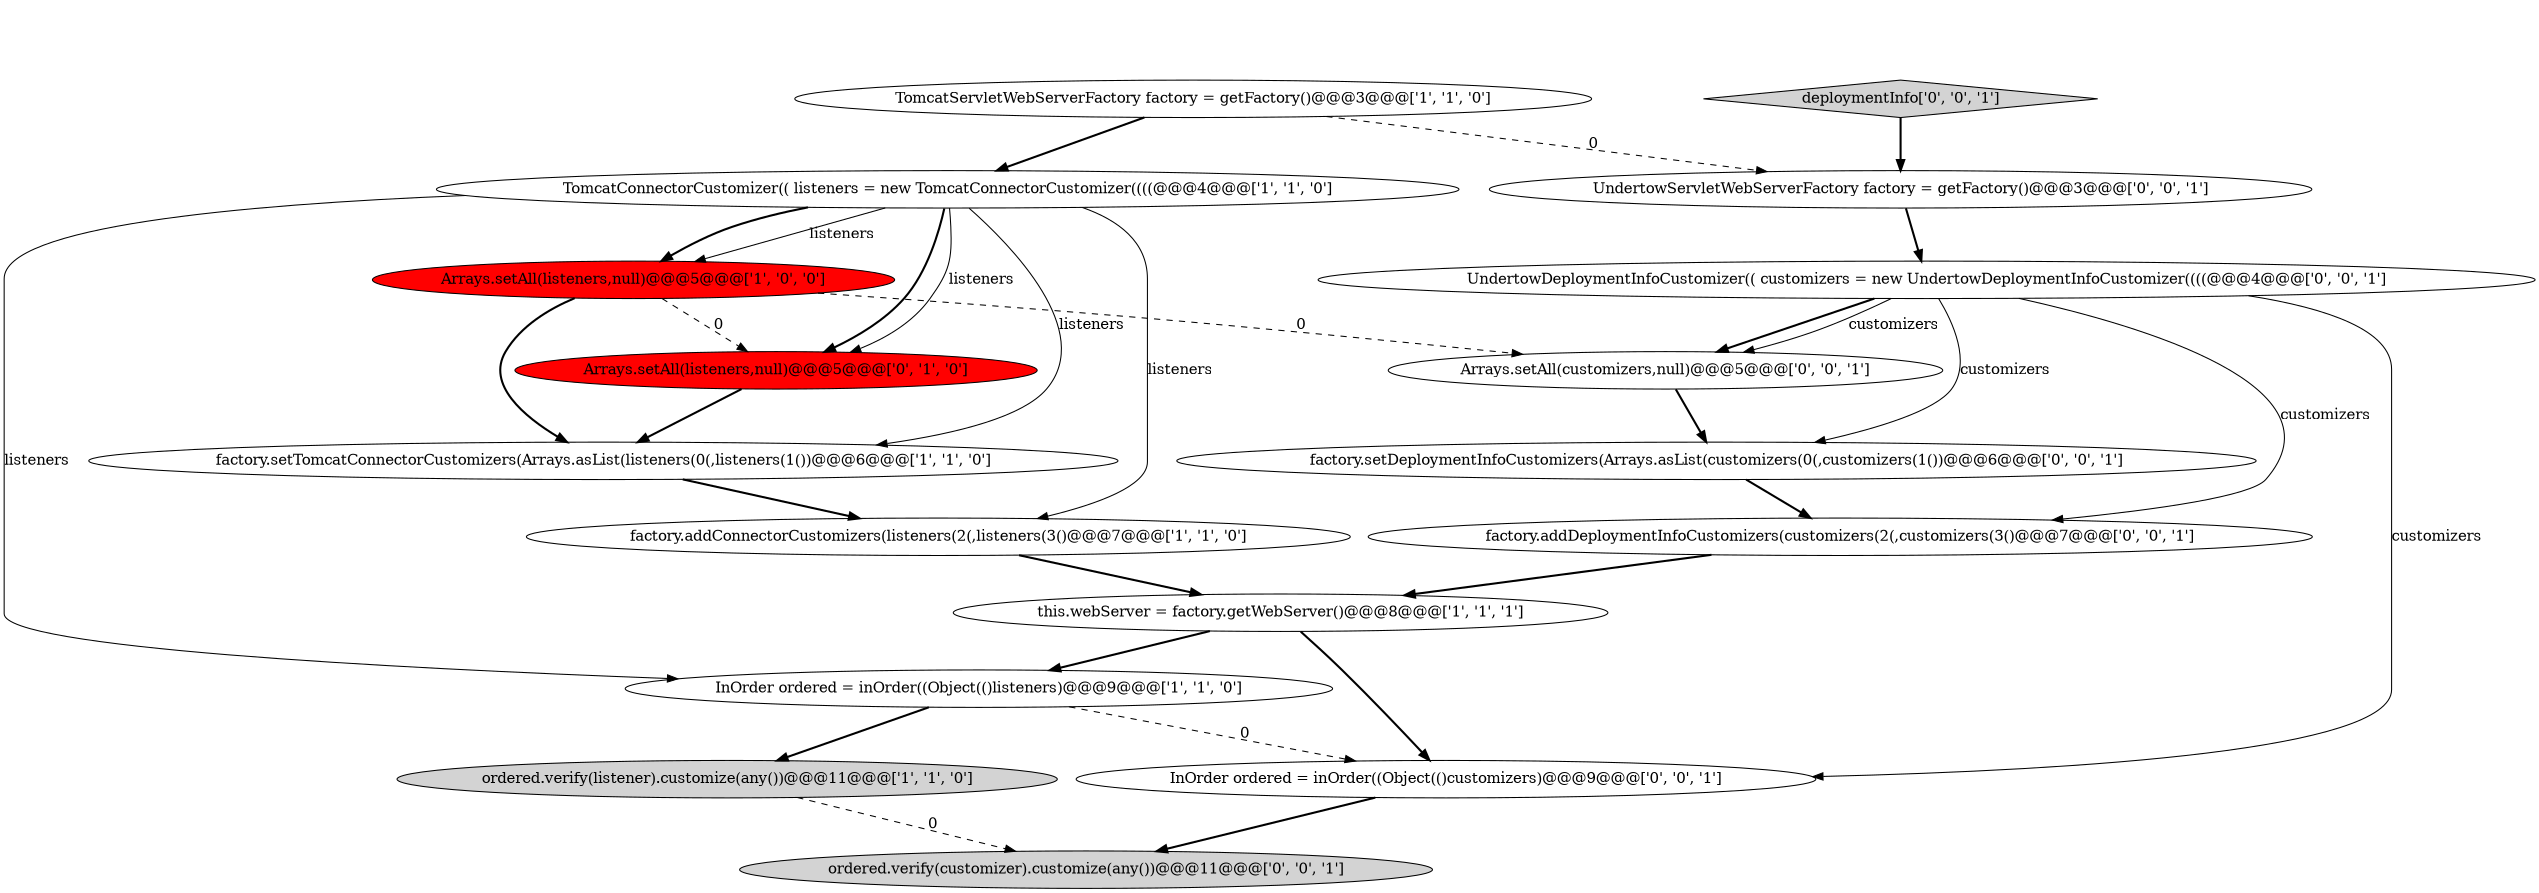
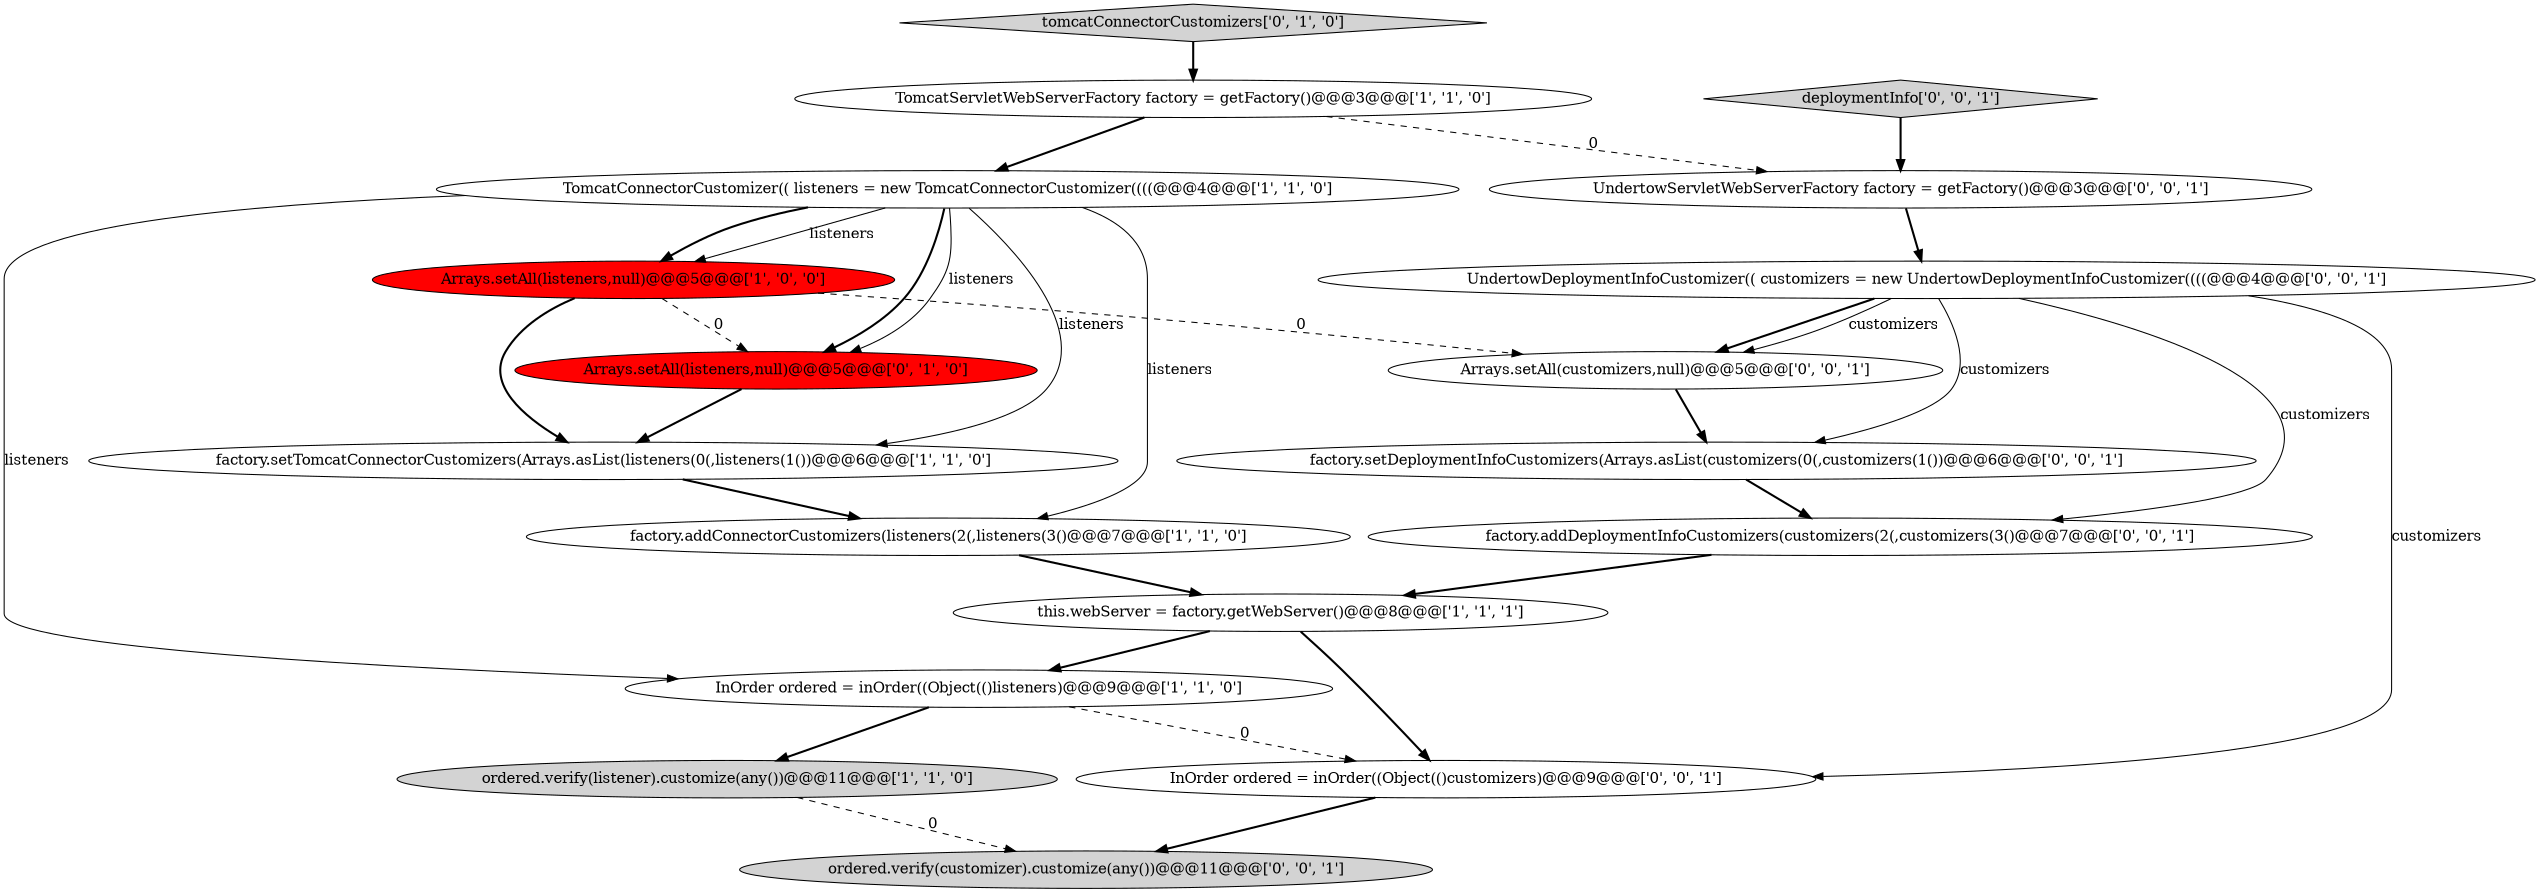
none -> (1193, 23)
